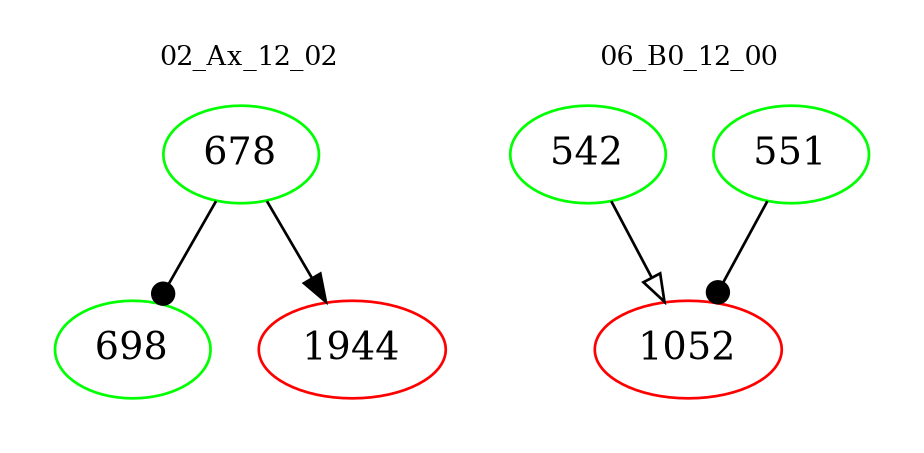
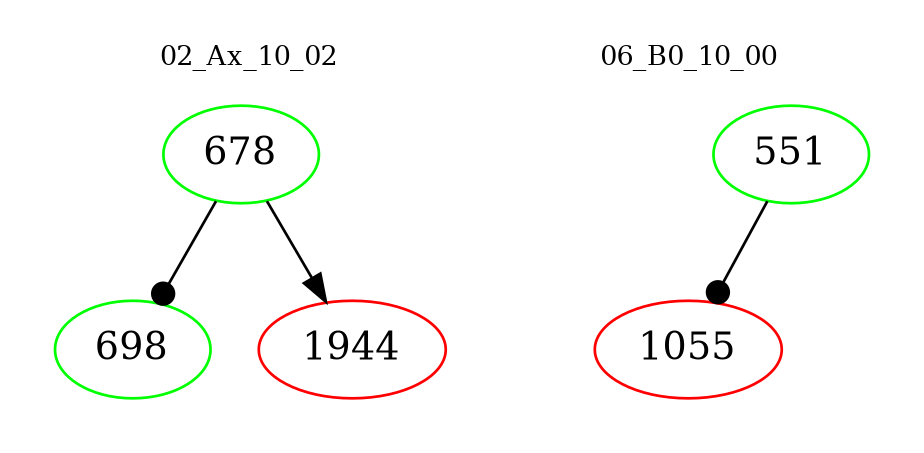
(249, 58) -> (249, 58)
(690, 58) -> (690, 58)
(588, 154) -> none
(688, 350) -> (688, 350)
